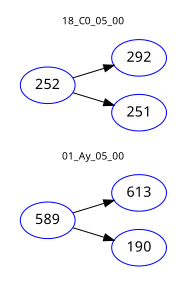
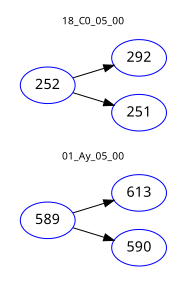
(139, 248) -> (139, 248)
